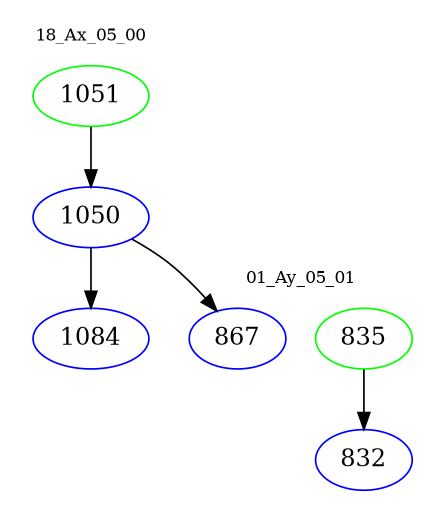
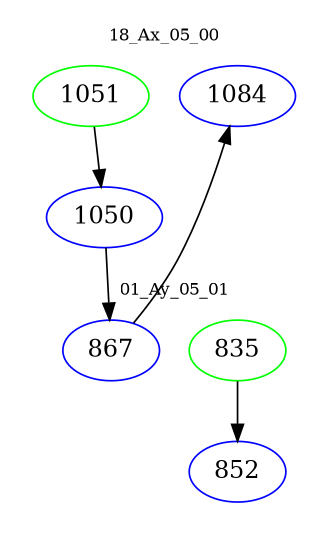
(91, 270) -> (189, 238)
(364, 460) -> (238, 472)
